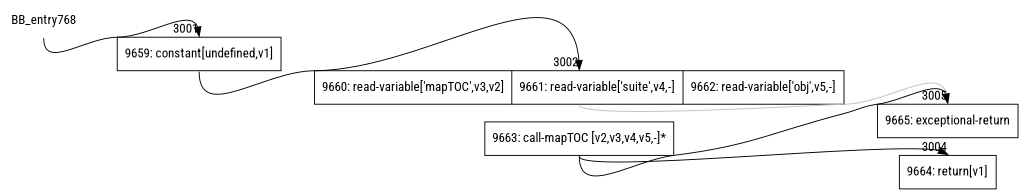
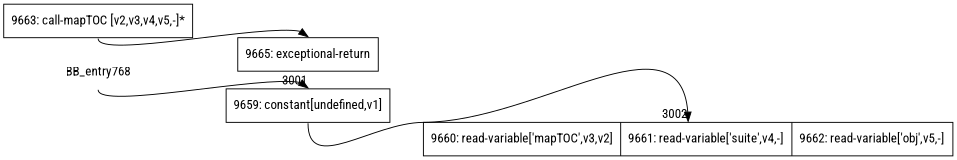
(766, 108) -> none
(948, 172) -> none
